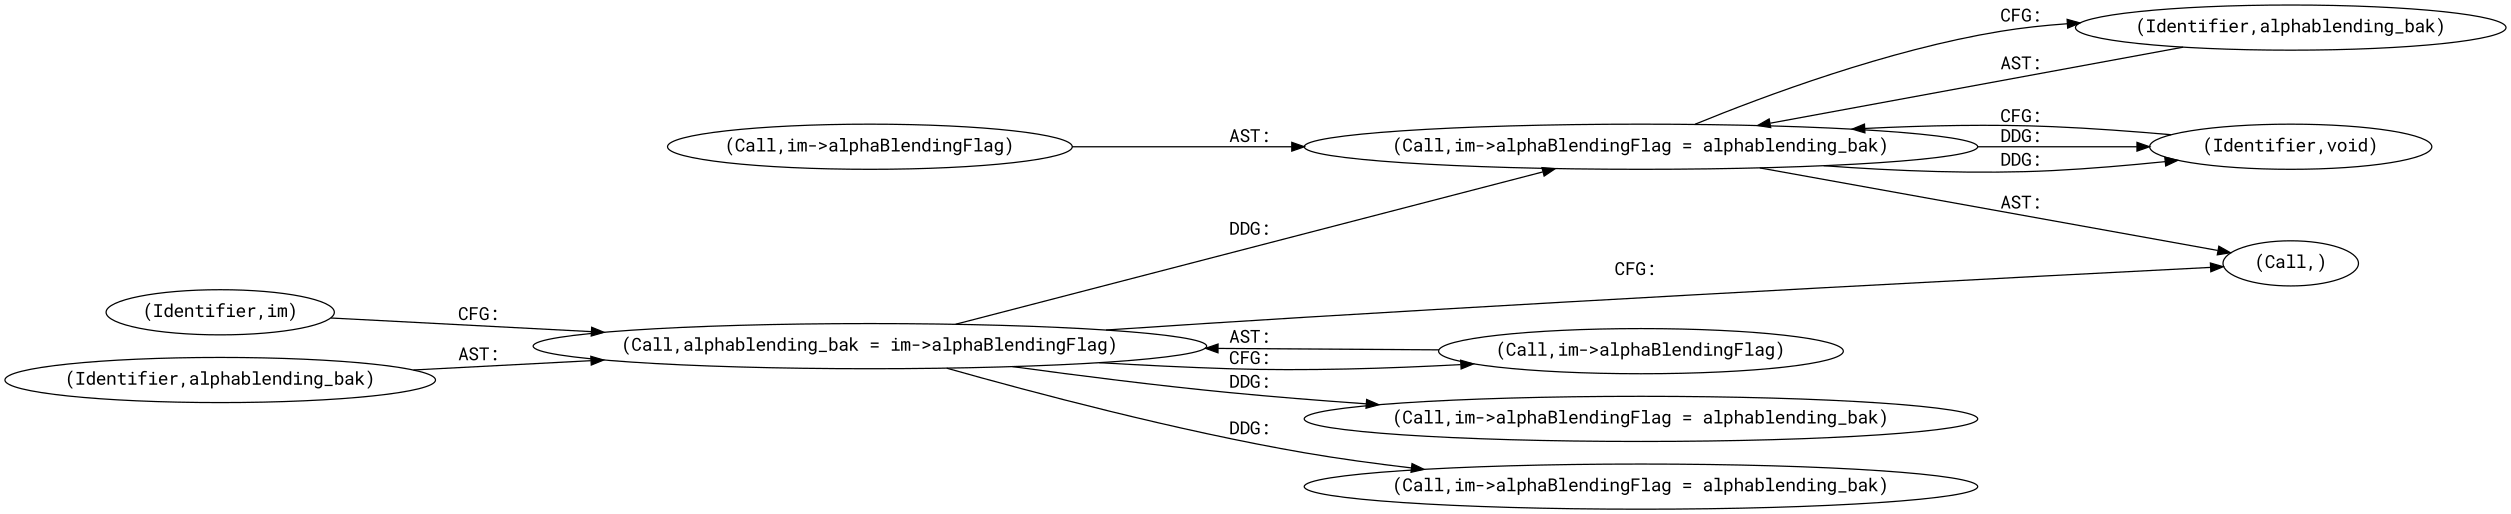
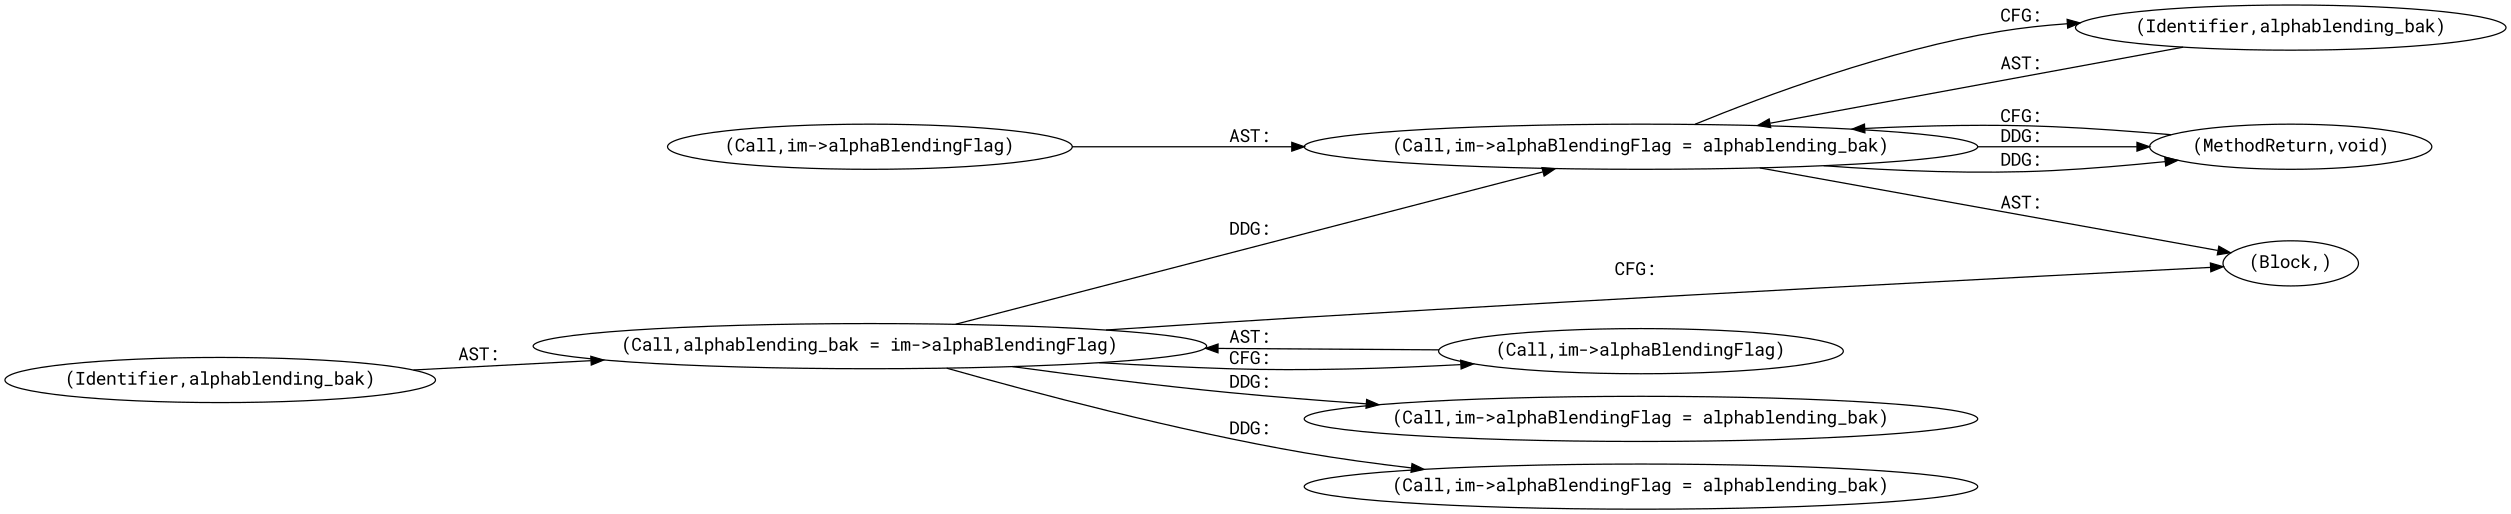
(2291, 147) -> (2291, 147)
(2291, 263) -> (2291, 263)
(220, 312) -> none
